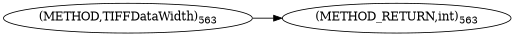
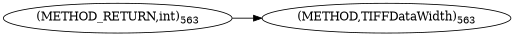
(263, 18) -> (243, 18)
